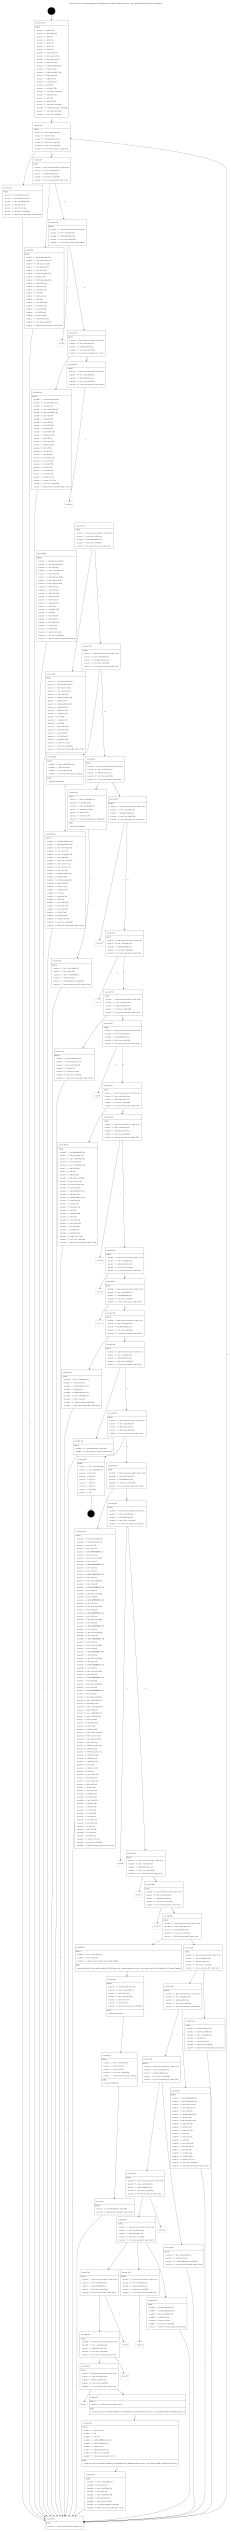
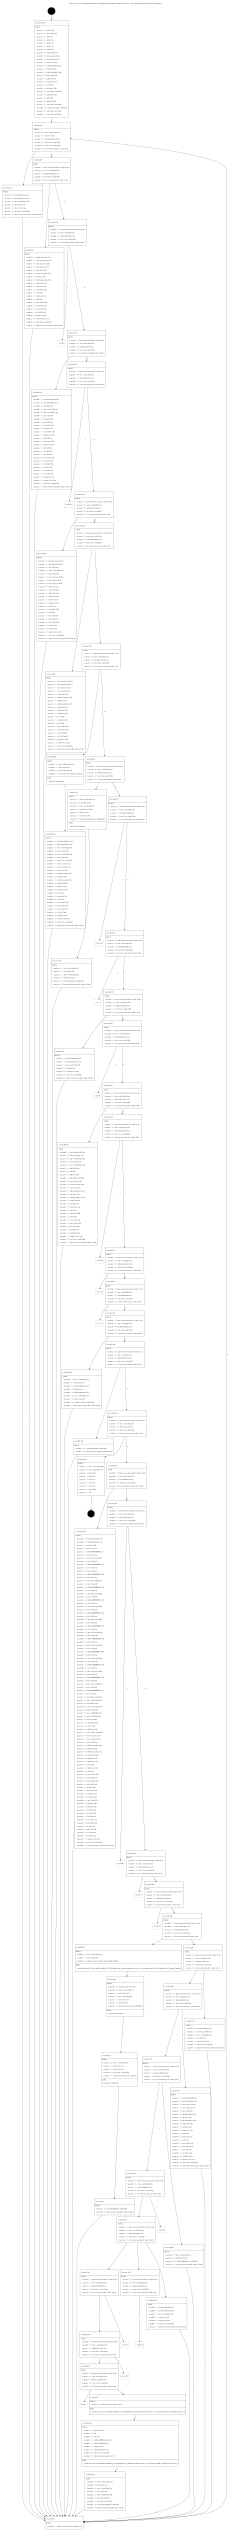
none -> (94, 505)
